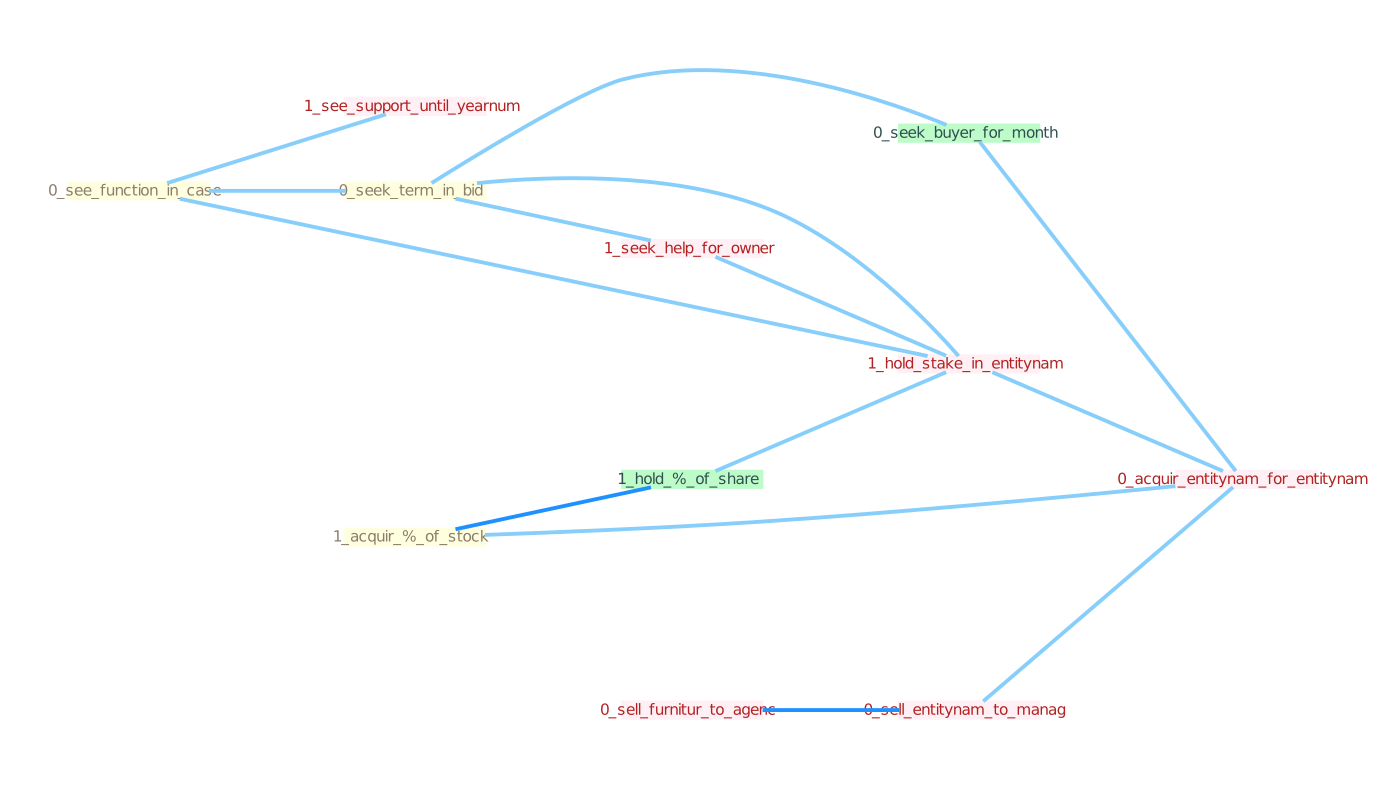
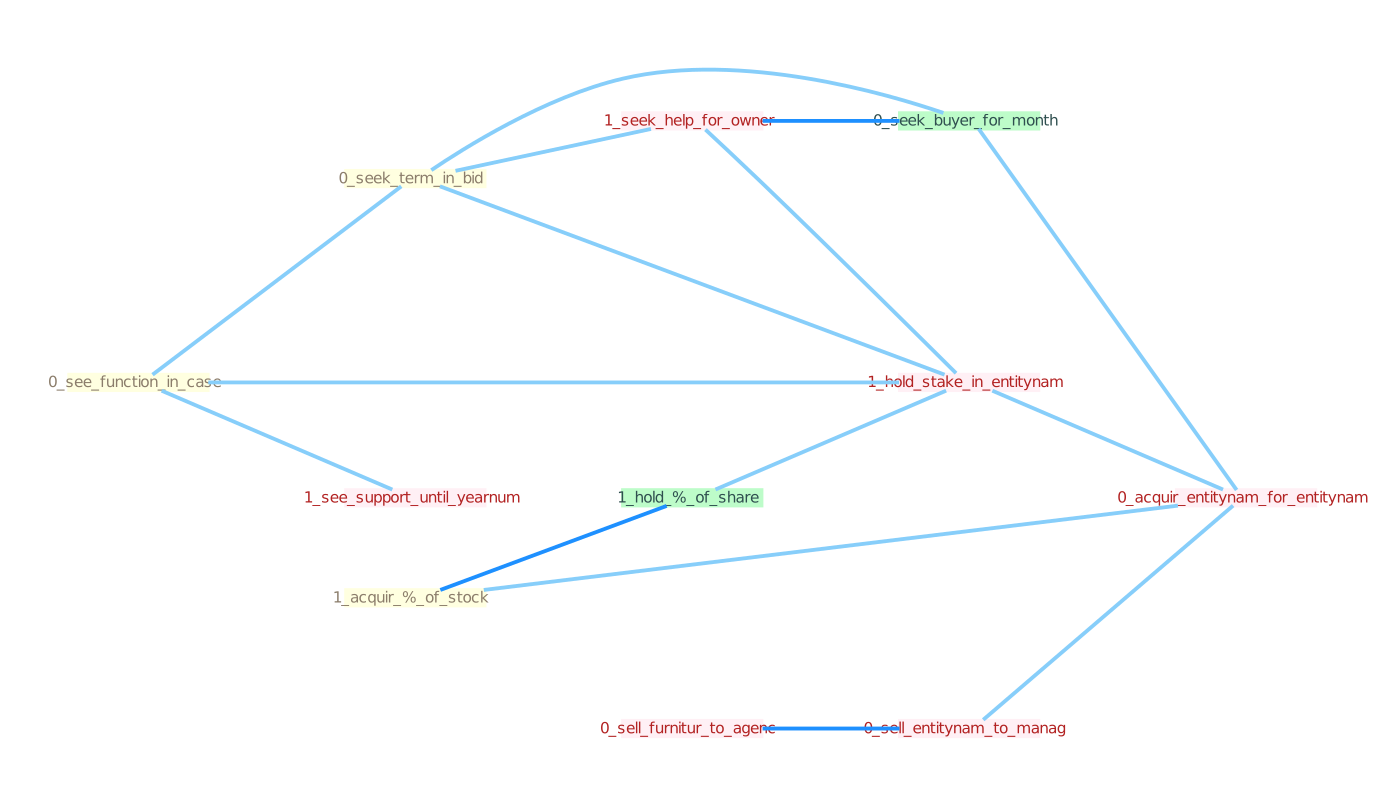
none -> (831, 121)
